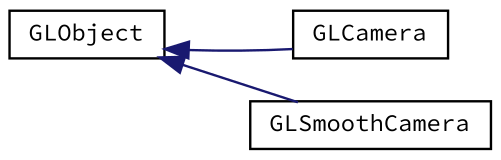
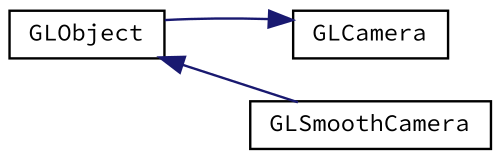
(241, 51) -> (217, 19)
